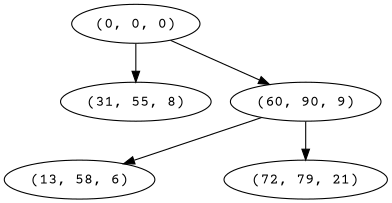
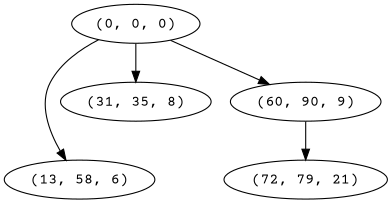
(136, 102) -> (136, 102)
(198, 139) -> (49, 86)
